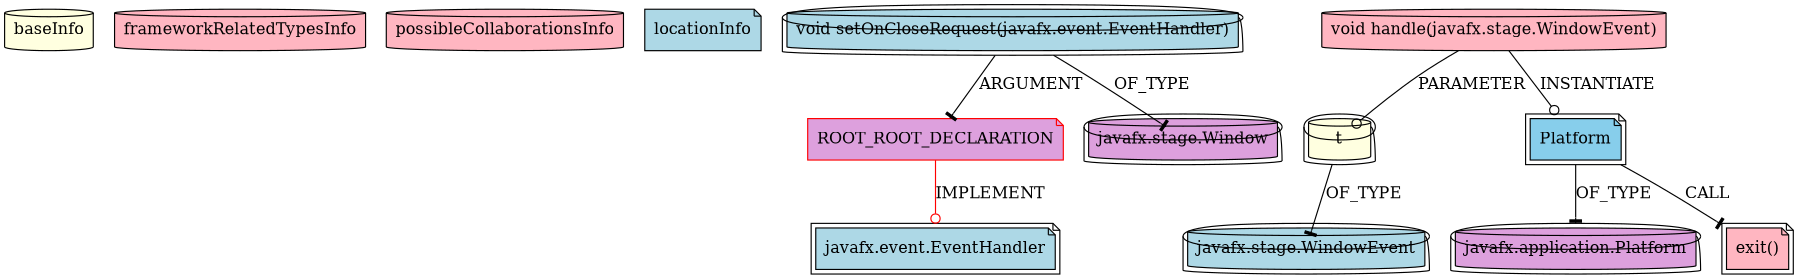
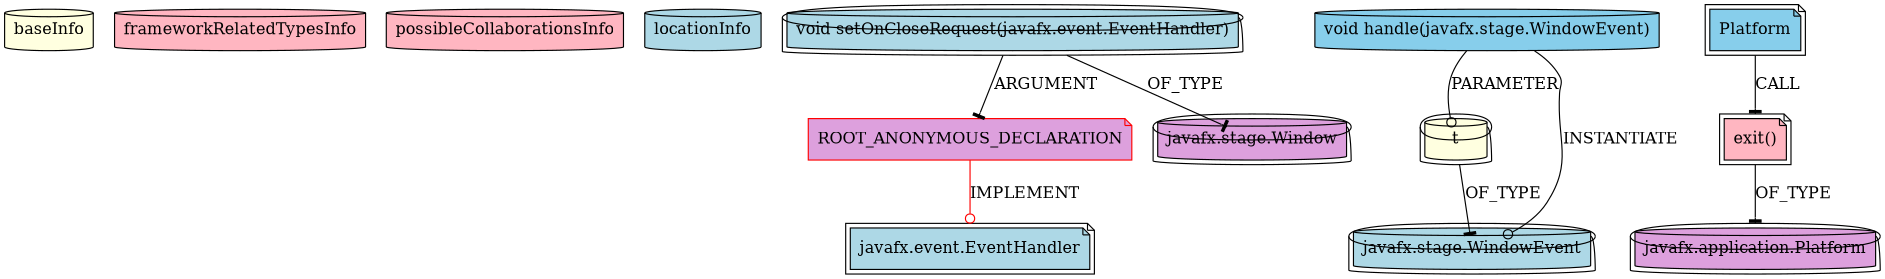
(703, 30) -> (703, 30)
(1494, 30) -> (1487, 30)
(1530, 79) -> (1562, 146)
(936, 139) -> (970, 139)
(1576, 191) -> (1755, 191)
